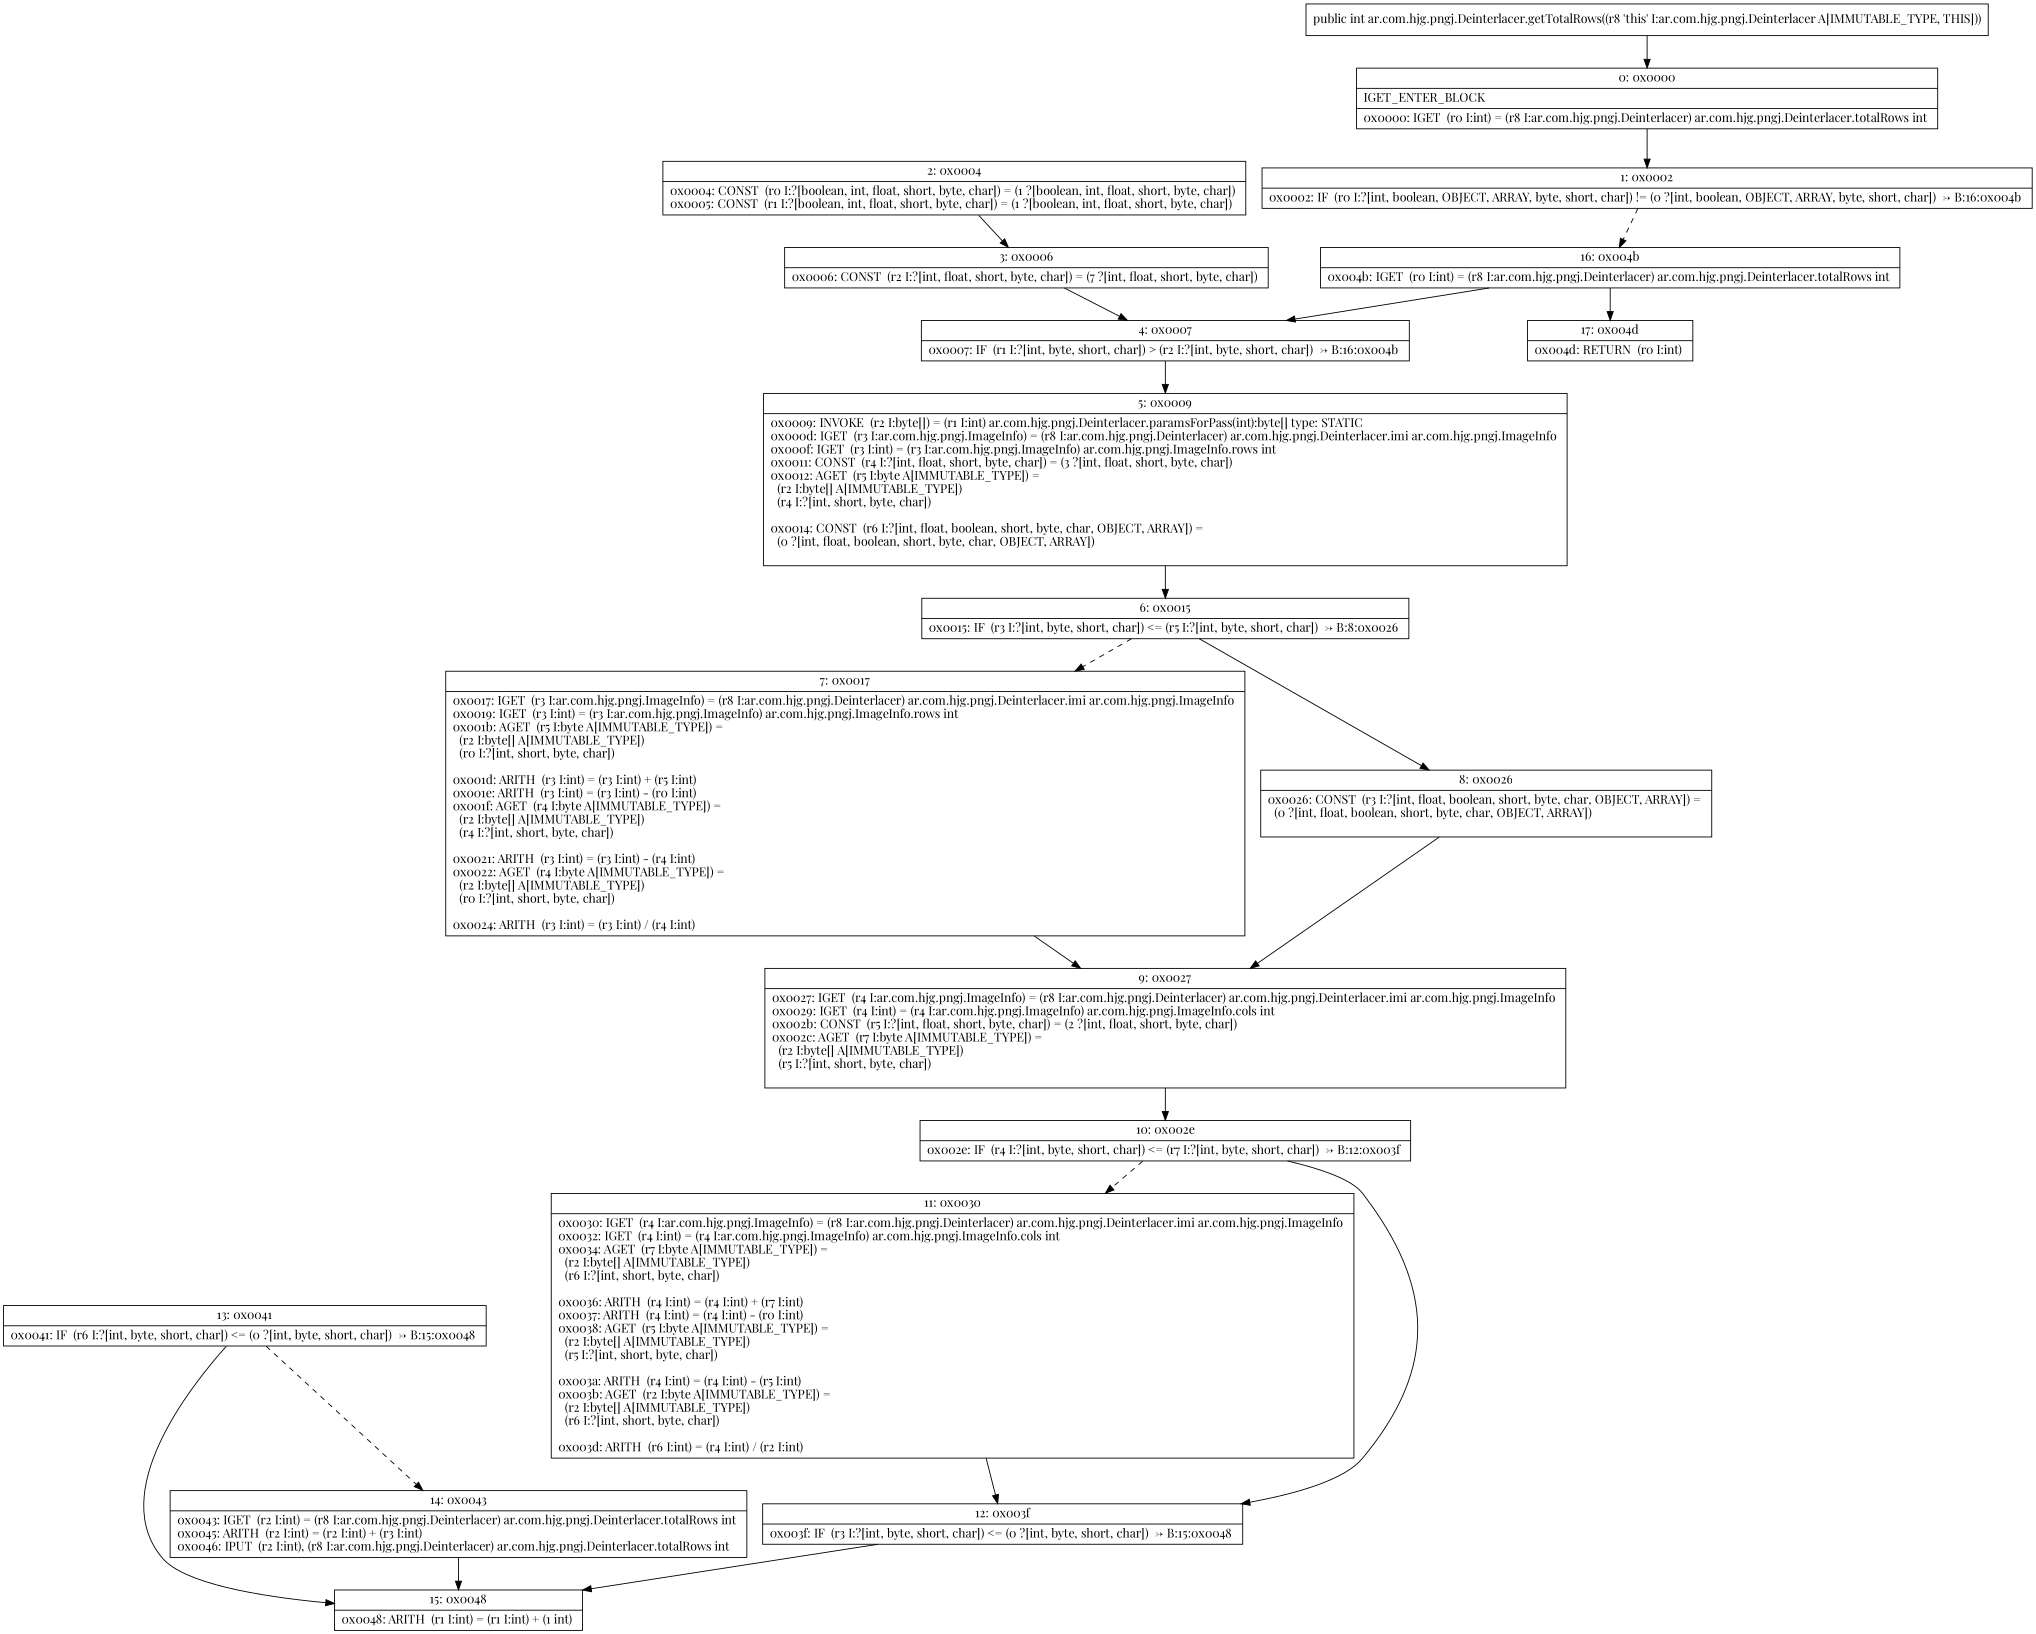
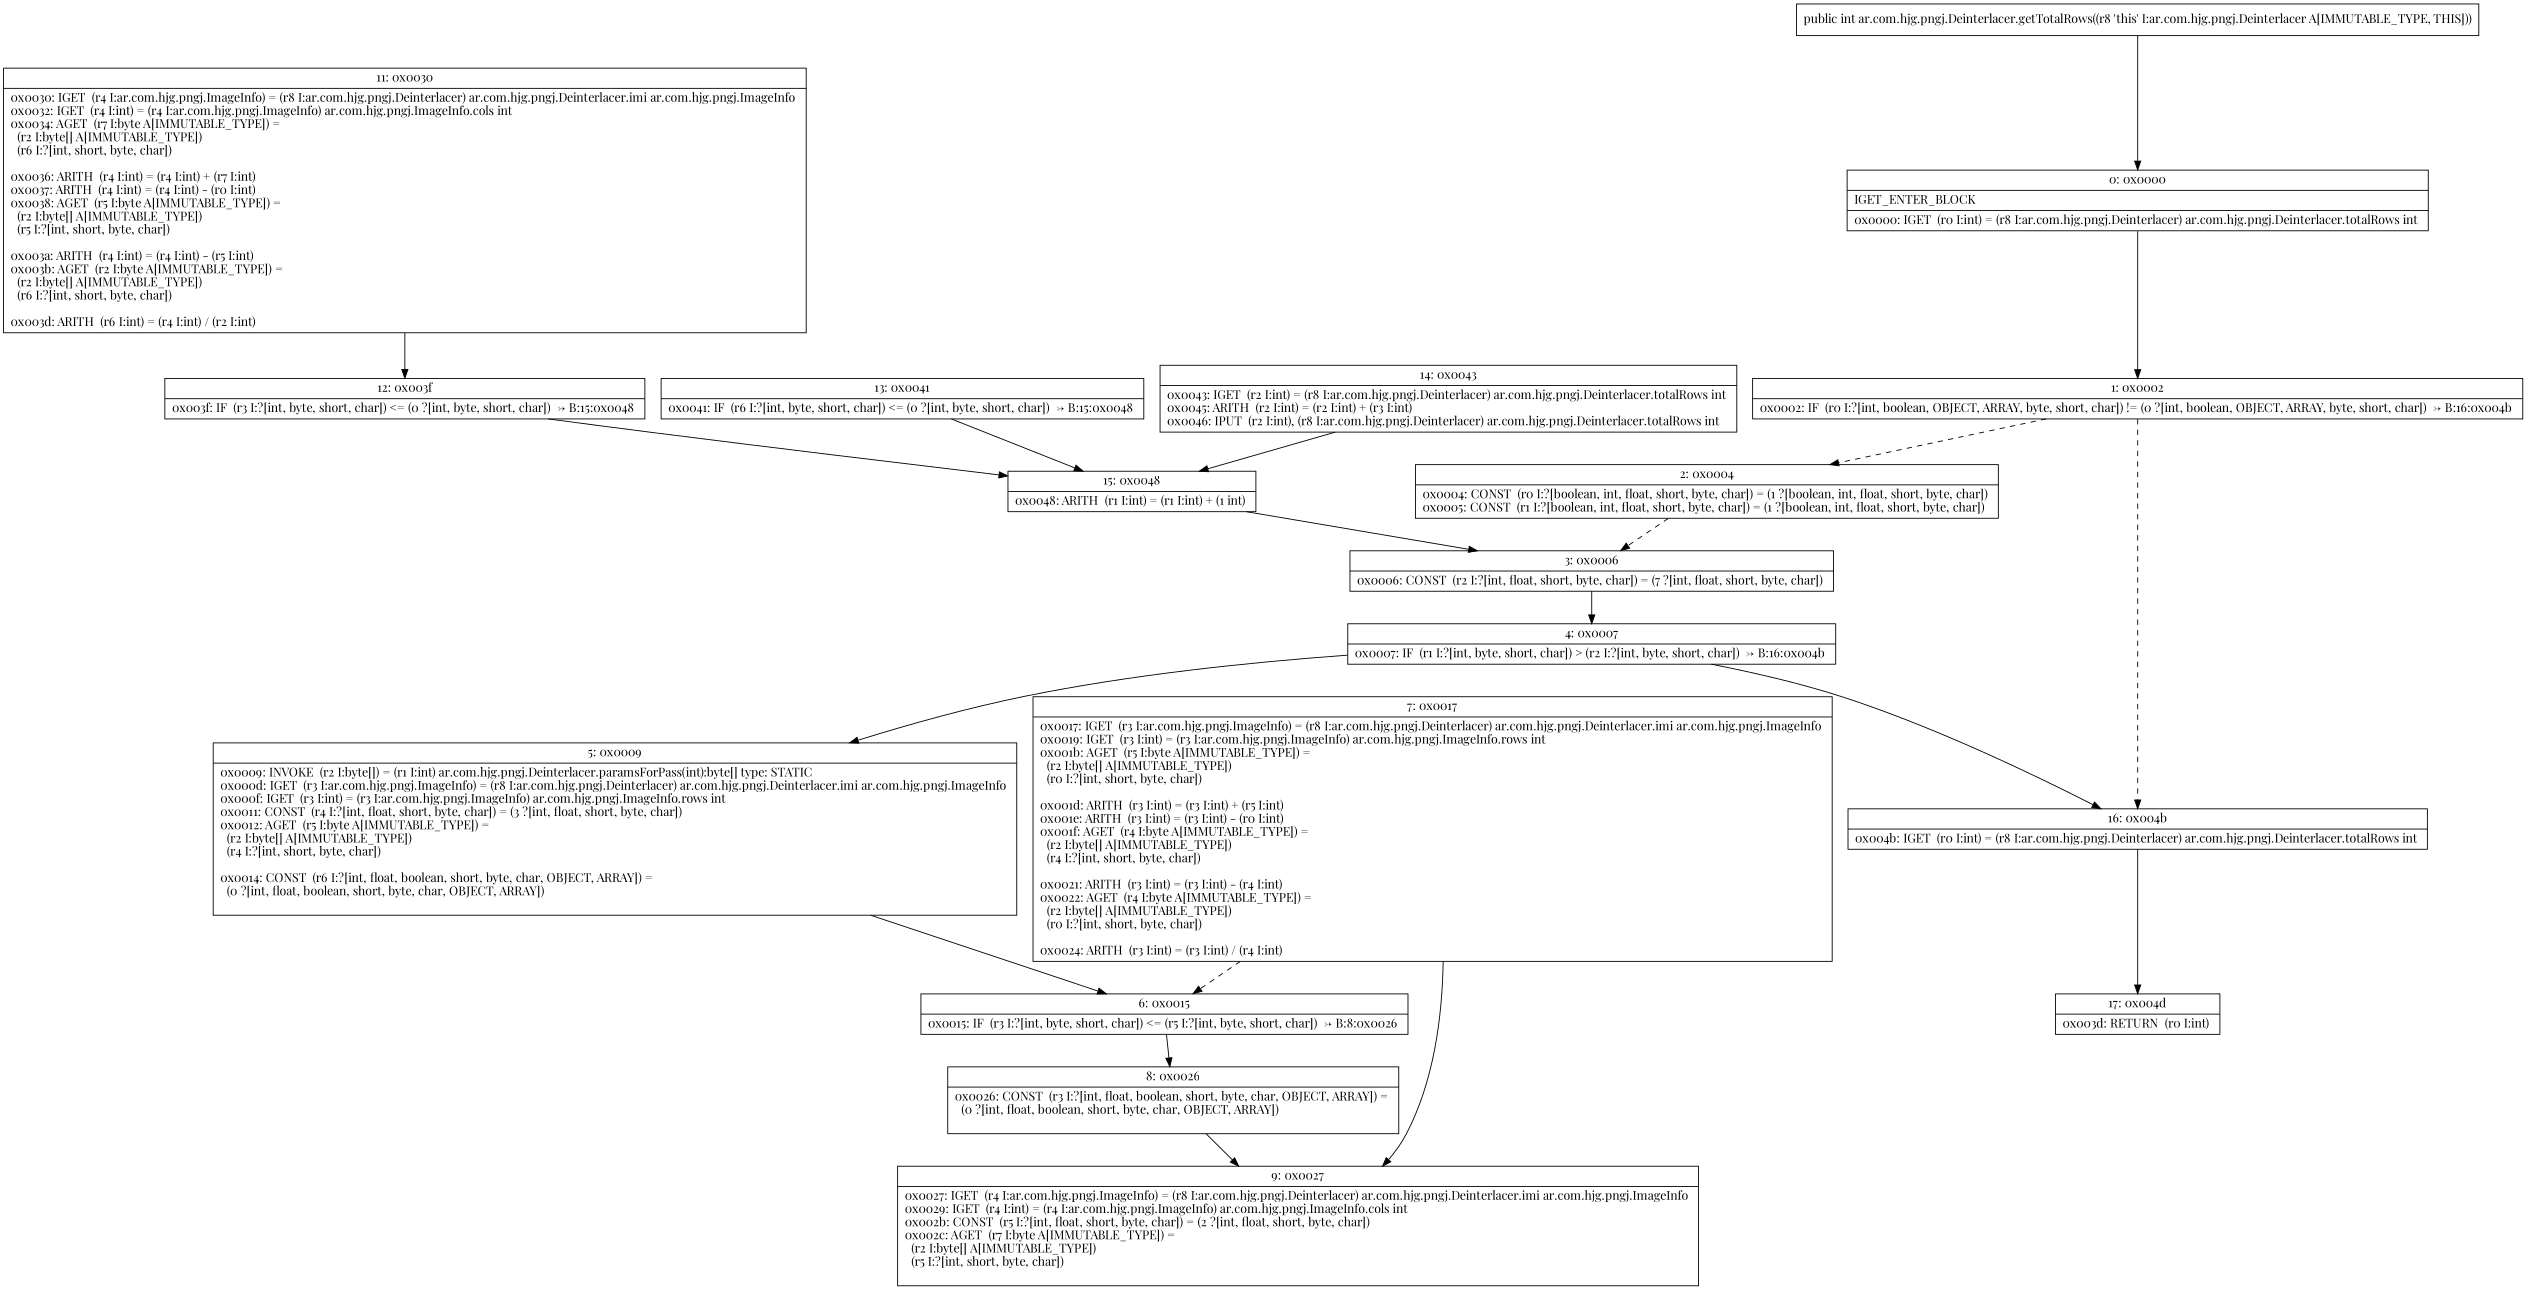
(991, 228) -> (1648, 532)
(1392, 303) -> (1907, 720)
(1610, 350) -> (2138, 1024)
none -> (1942, 441)
none -> (1358, 531)
(1107, 653) -> (1220, 975)
(1165, 1141) -> none
(341, 1415) -> none
